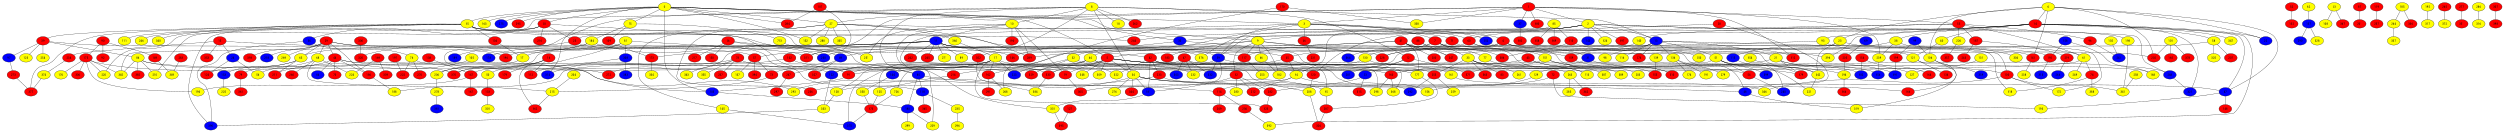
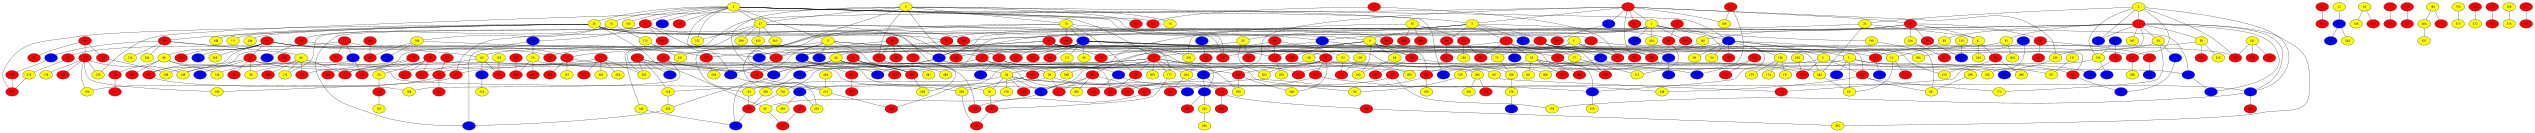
(975, 49) -> (777, 22)
(1934, 92) -> (1877, 87)
